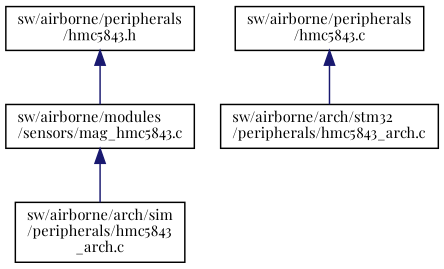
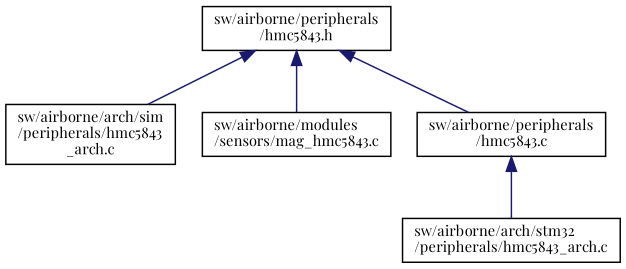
none -> (411, 85)
(100, 183) -> (195, 81)
